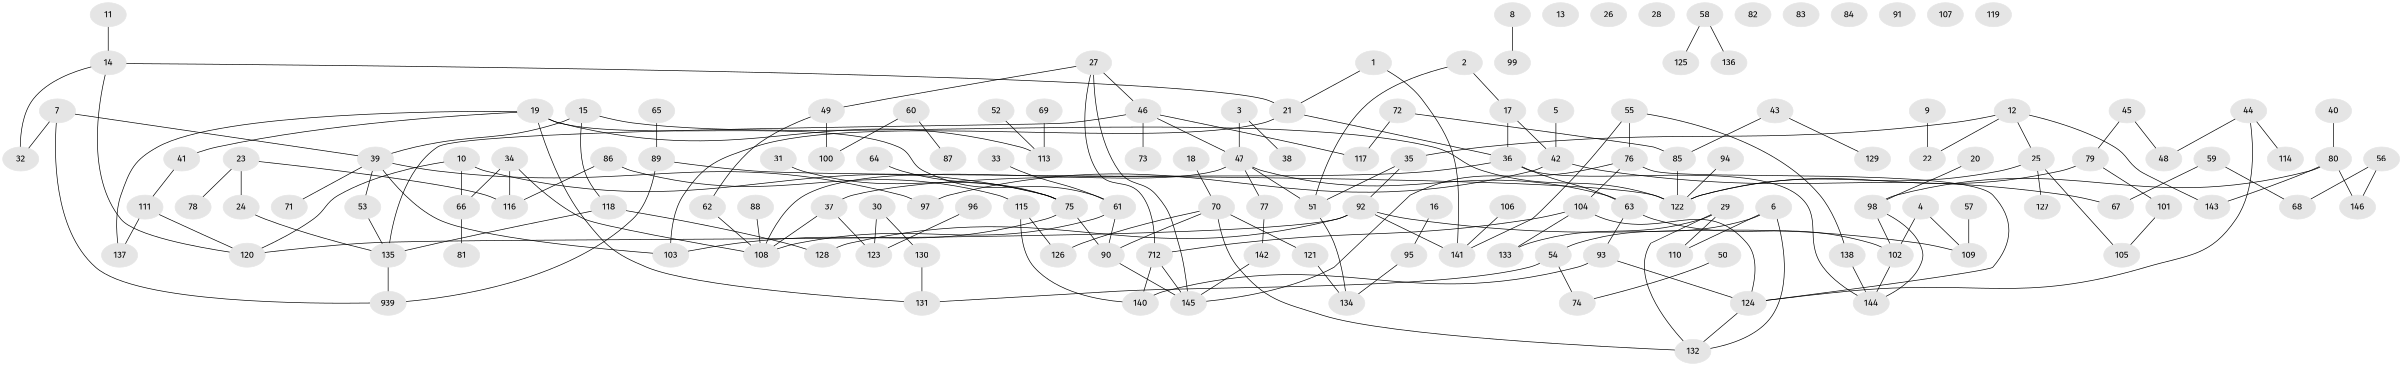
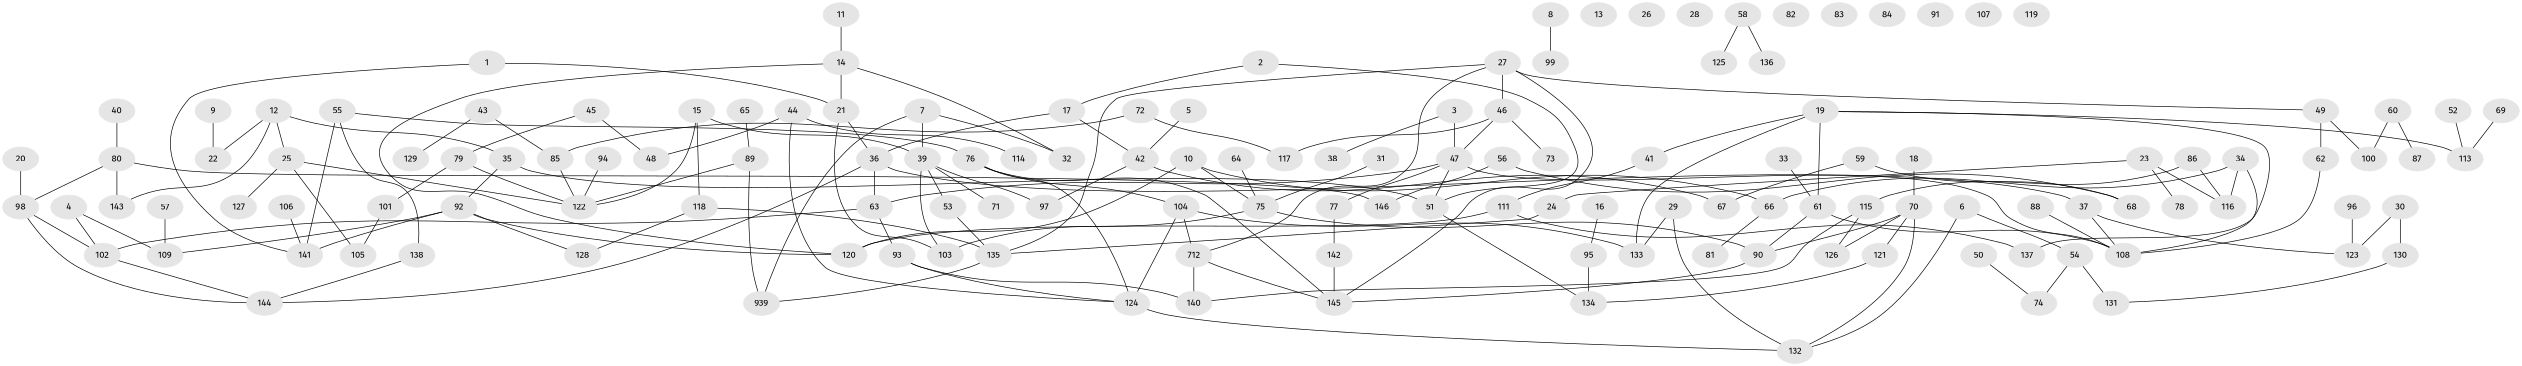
(587, 134) -> (1201, 86)
(1675, 255) -> none
(682, 277) -> (1701, 161)
